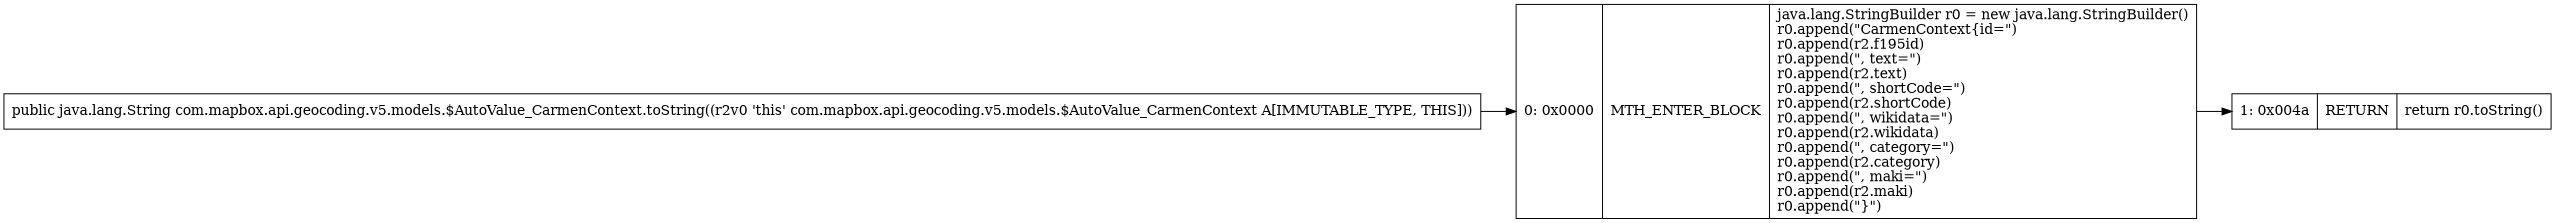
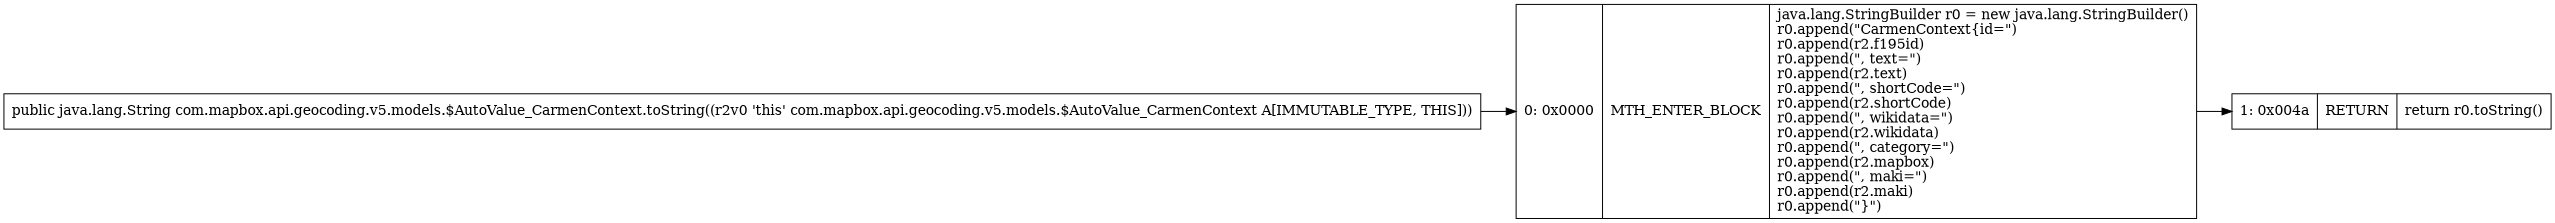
(1859, 163) -> (1856, 163)
